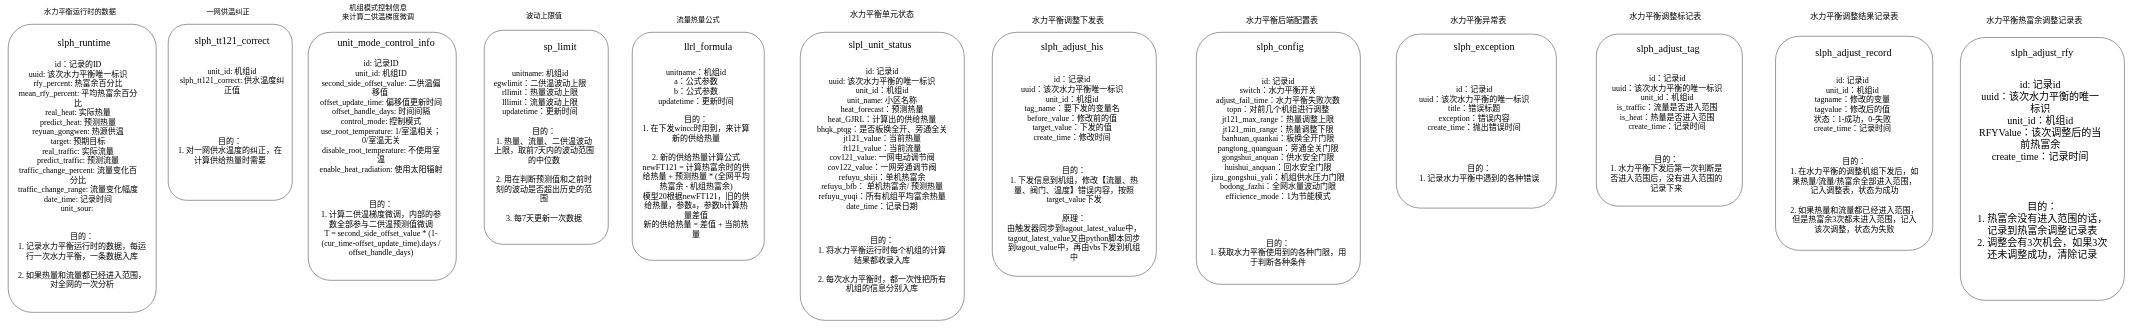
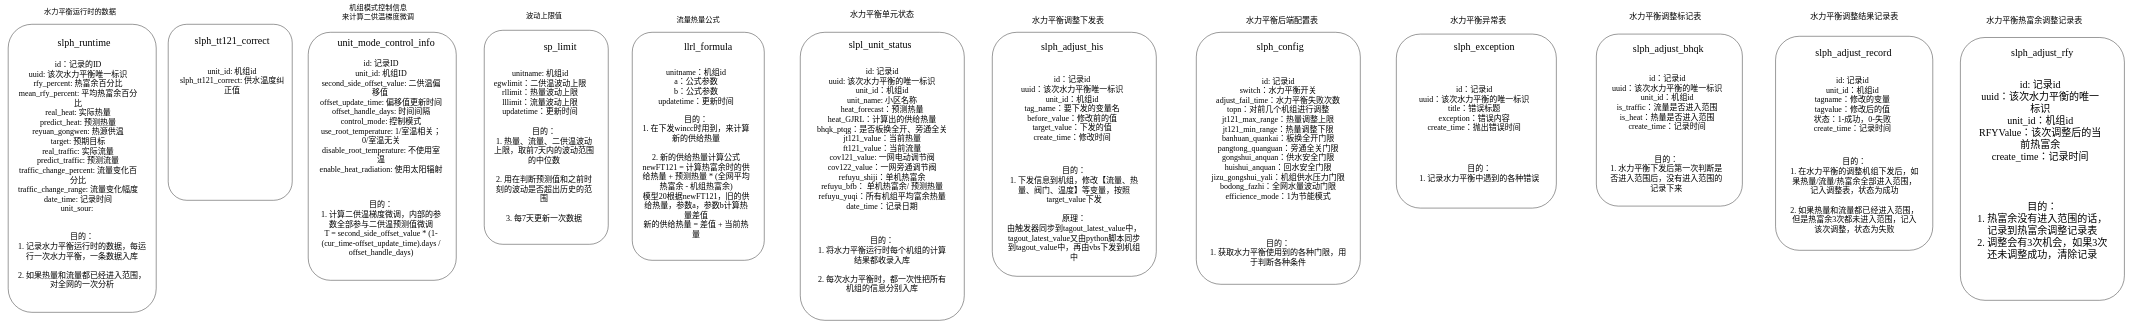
(228, 12) -> none
(1668, 48) -> (1668, 48)
(230, 150) -> none
(1074, 218) -> (1074, 218)
